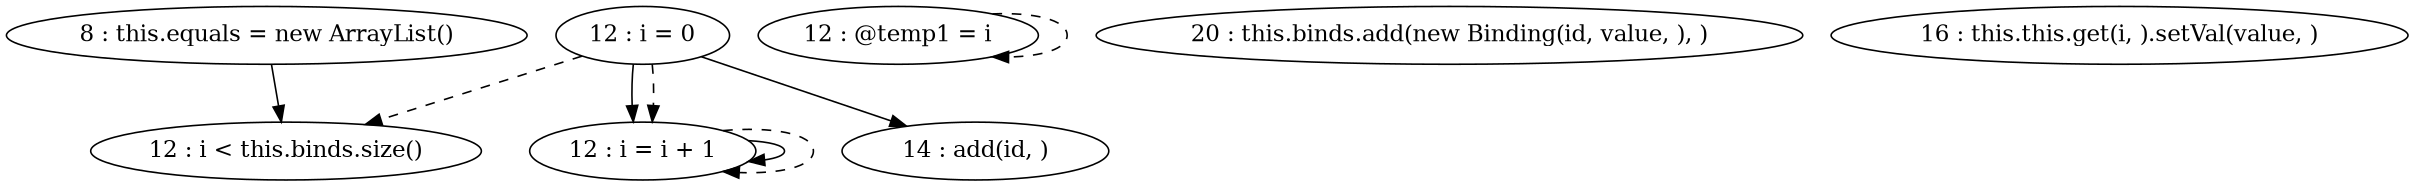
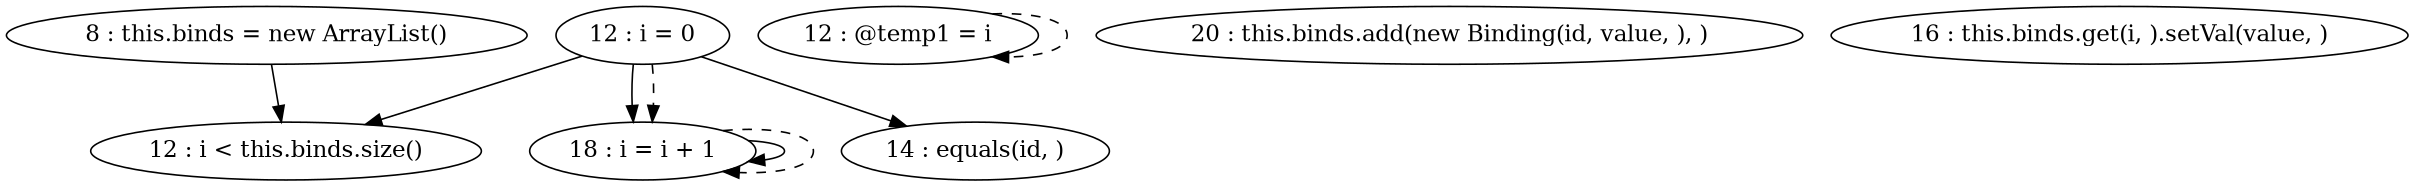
(267, 35) -> (267, 35)
(2120, 35) -> (2120, 35)
(481, 88) -> (481, 88)
(643, 151) -> (643, 151)
(975, 151) -> (975, 151)
